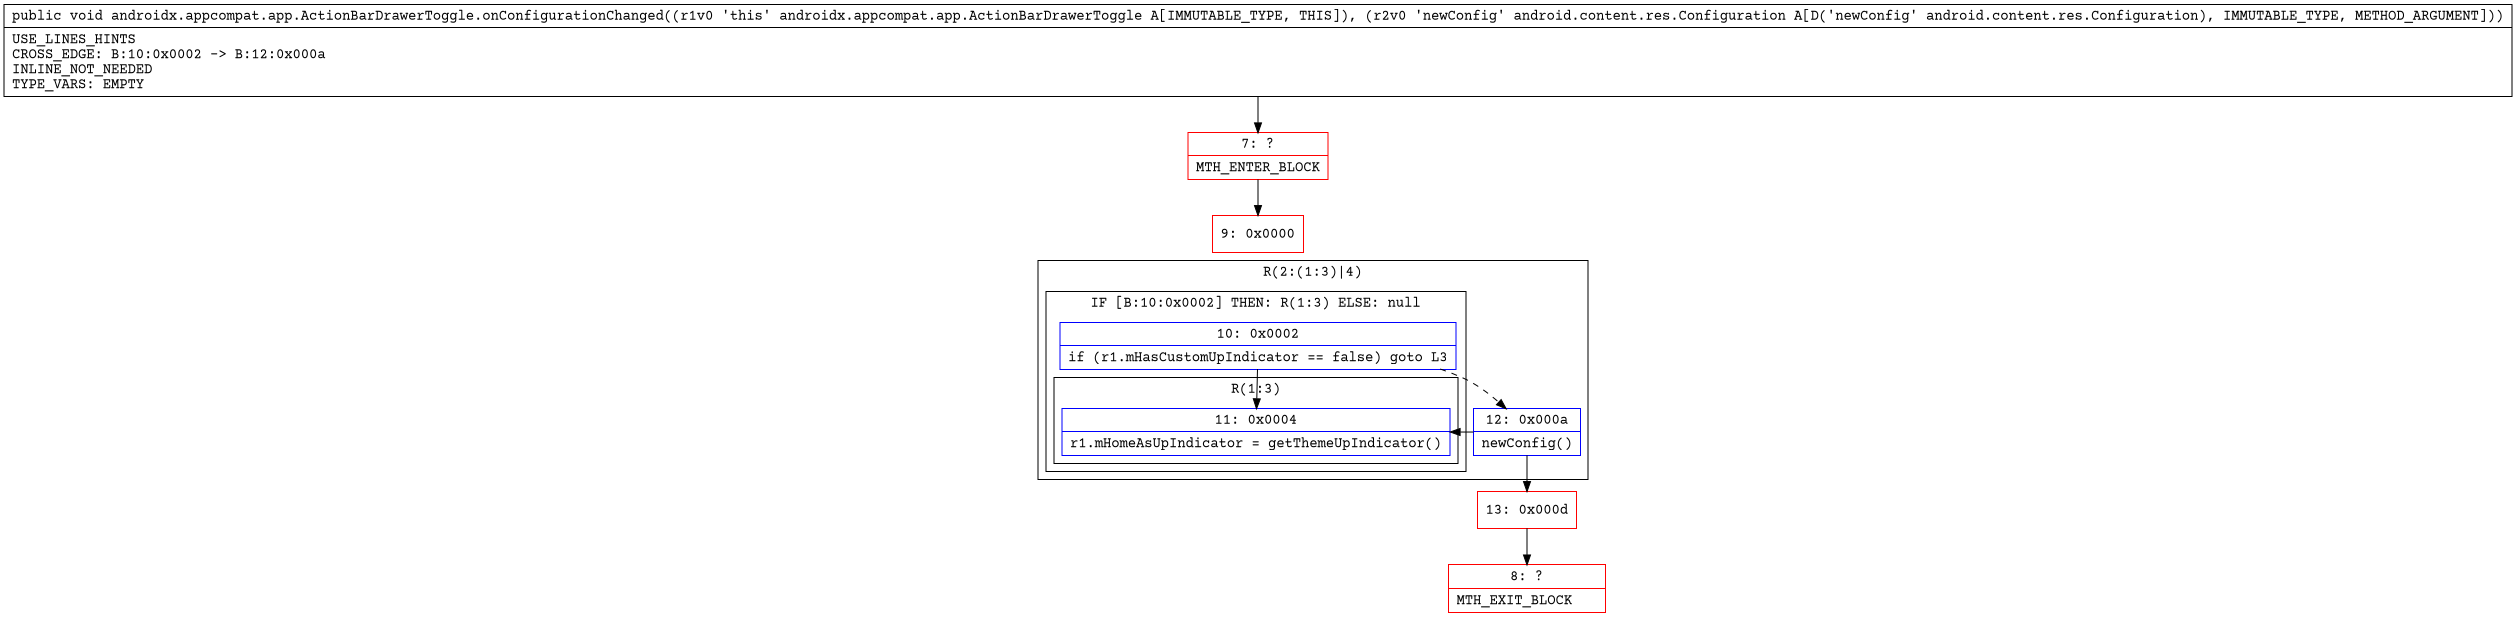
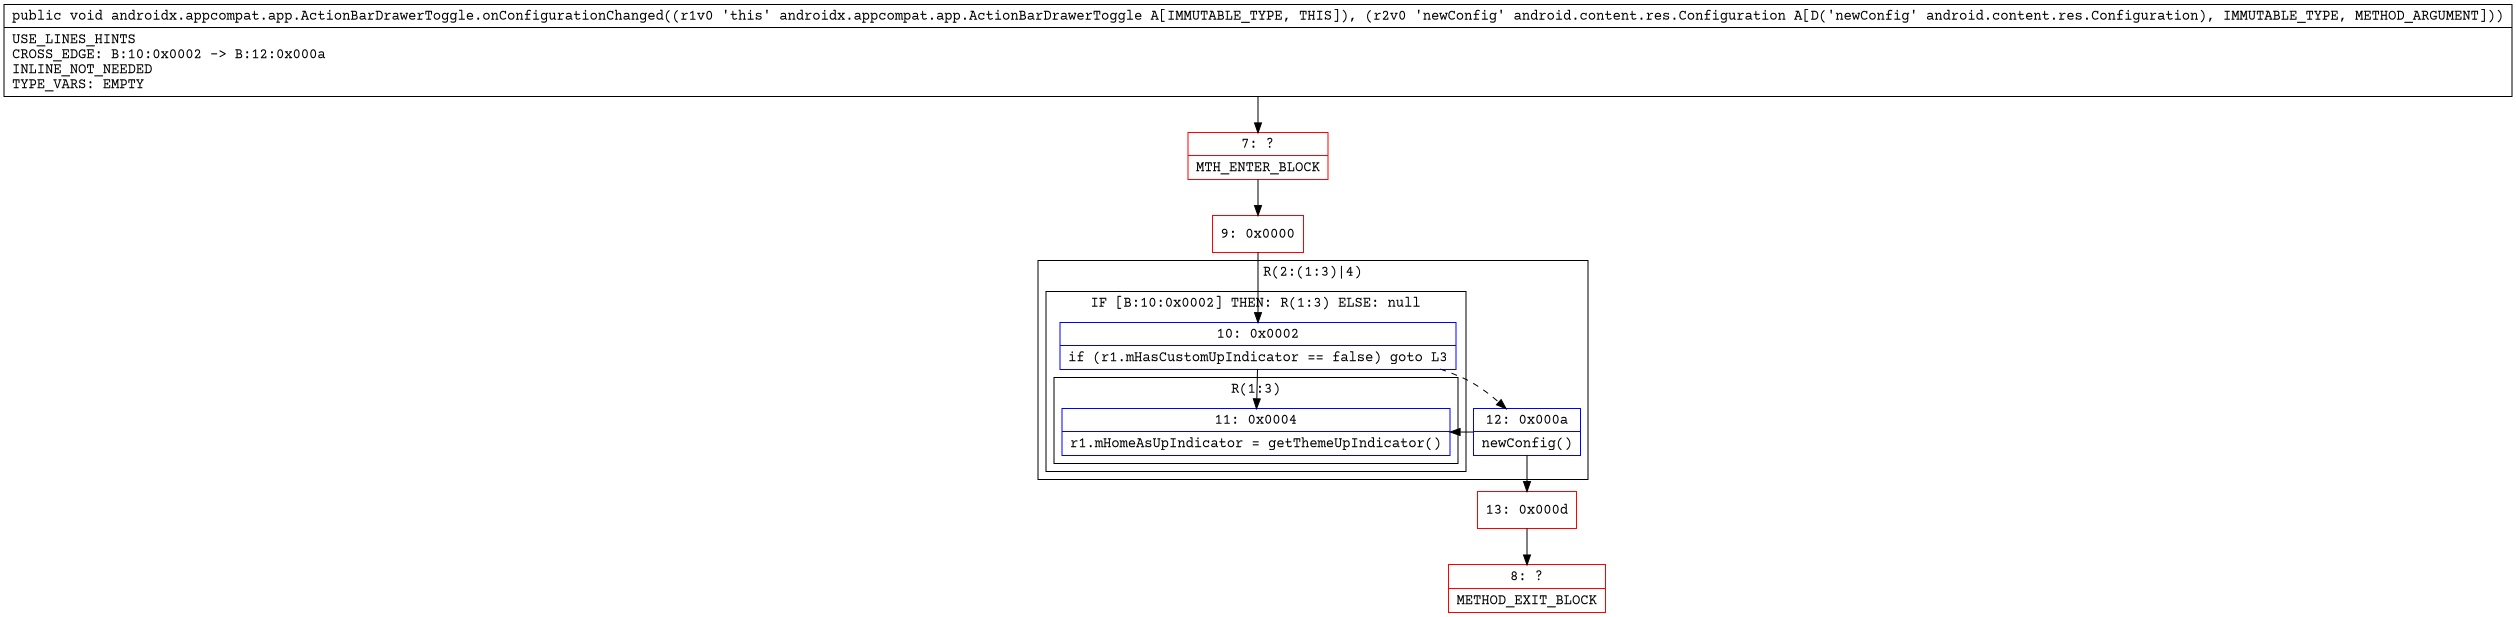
none -> (1258, 282)
(1514, 600) -> (1527, 600)
